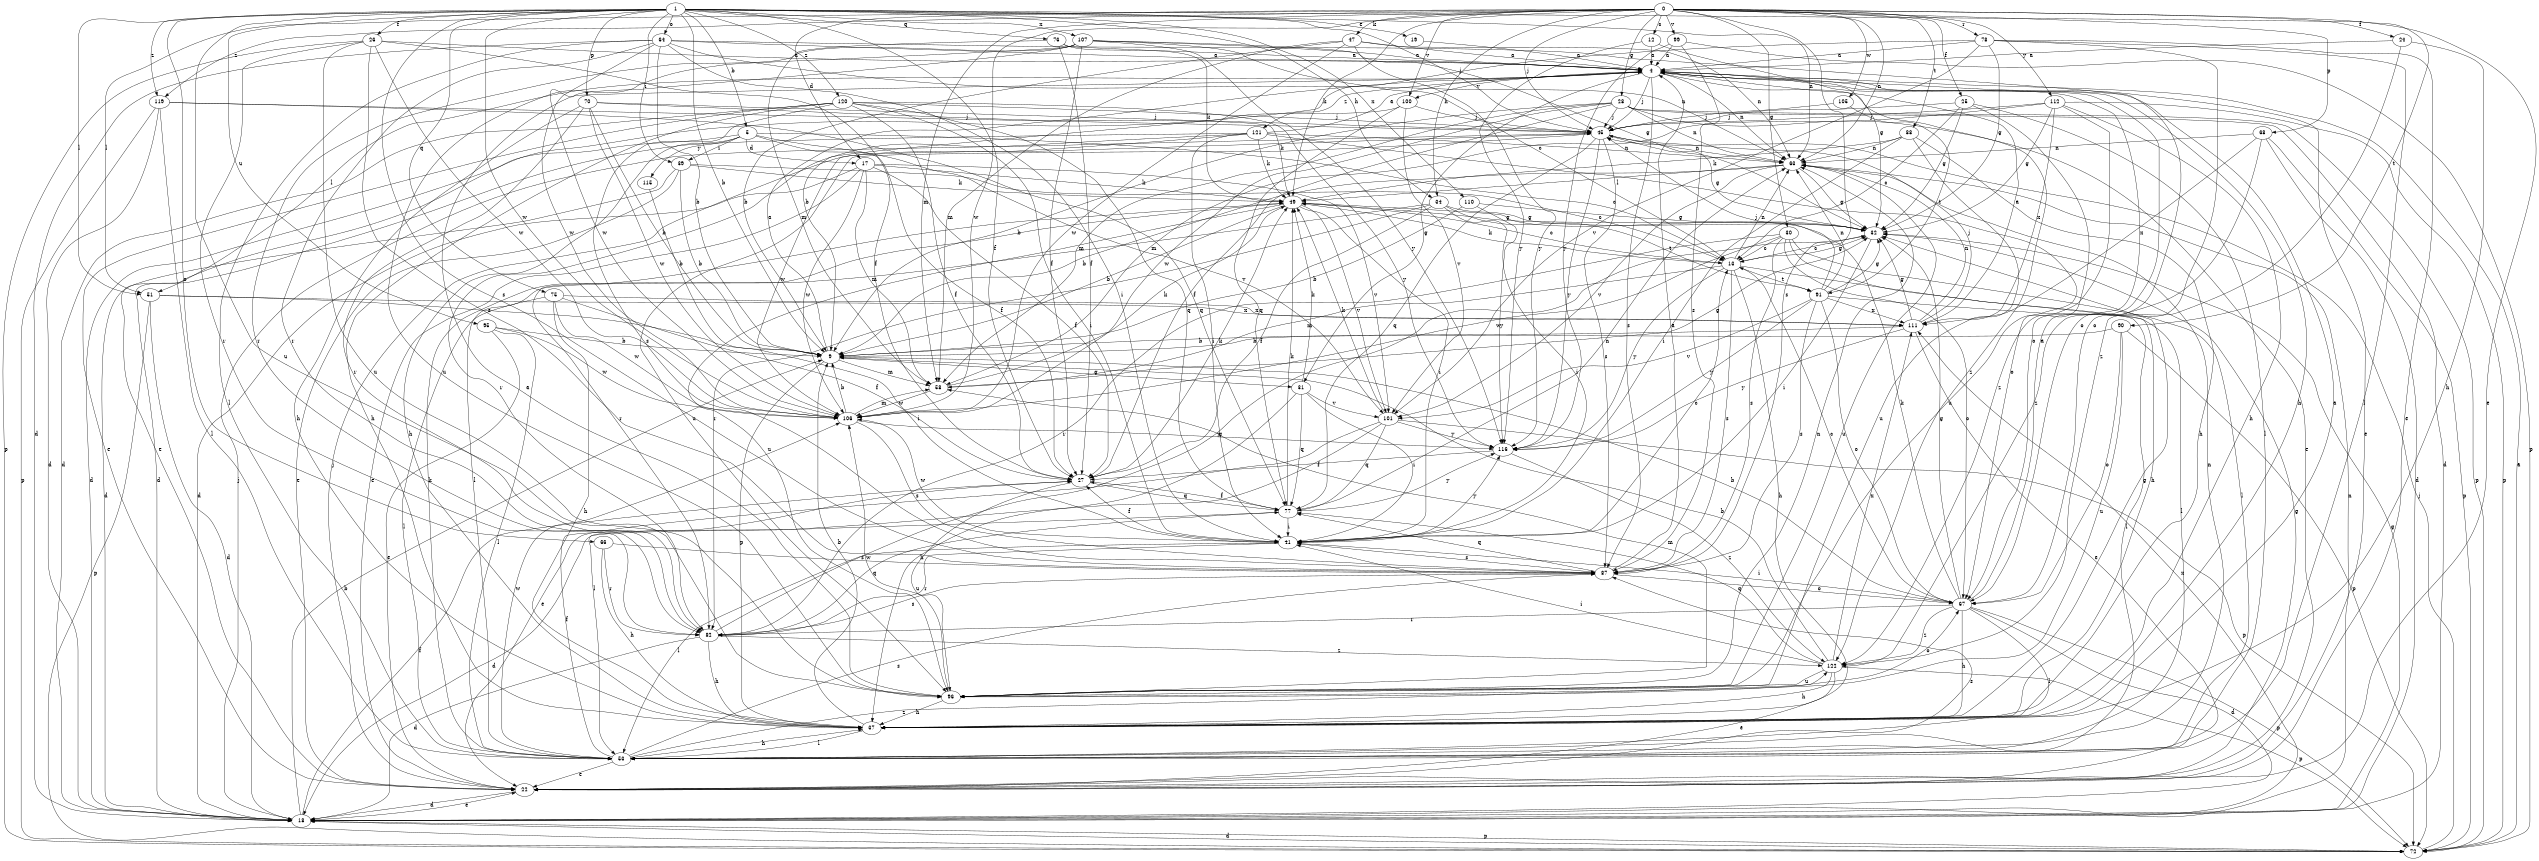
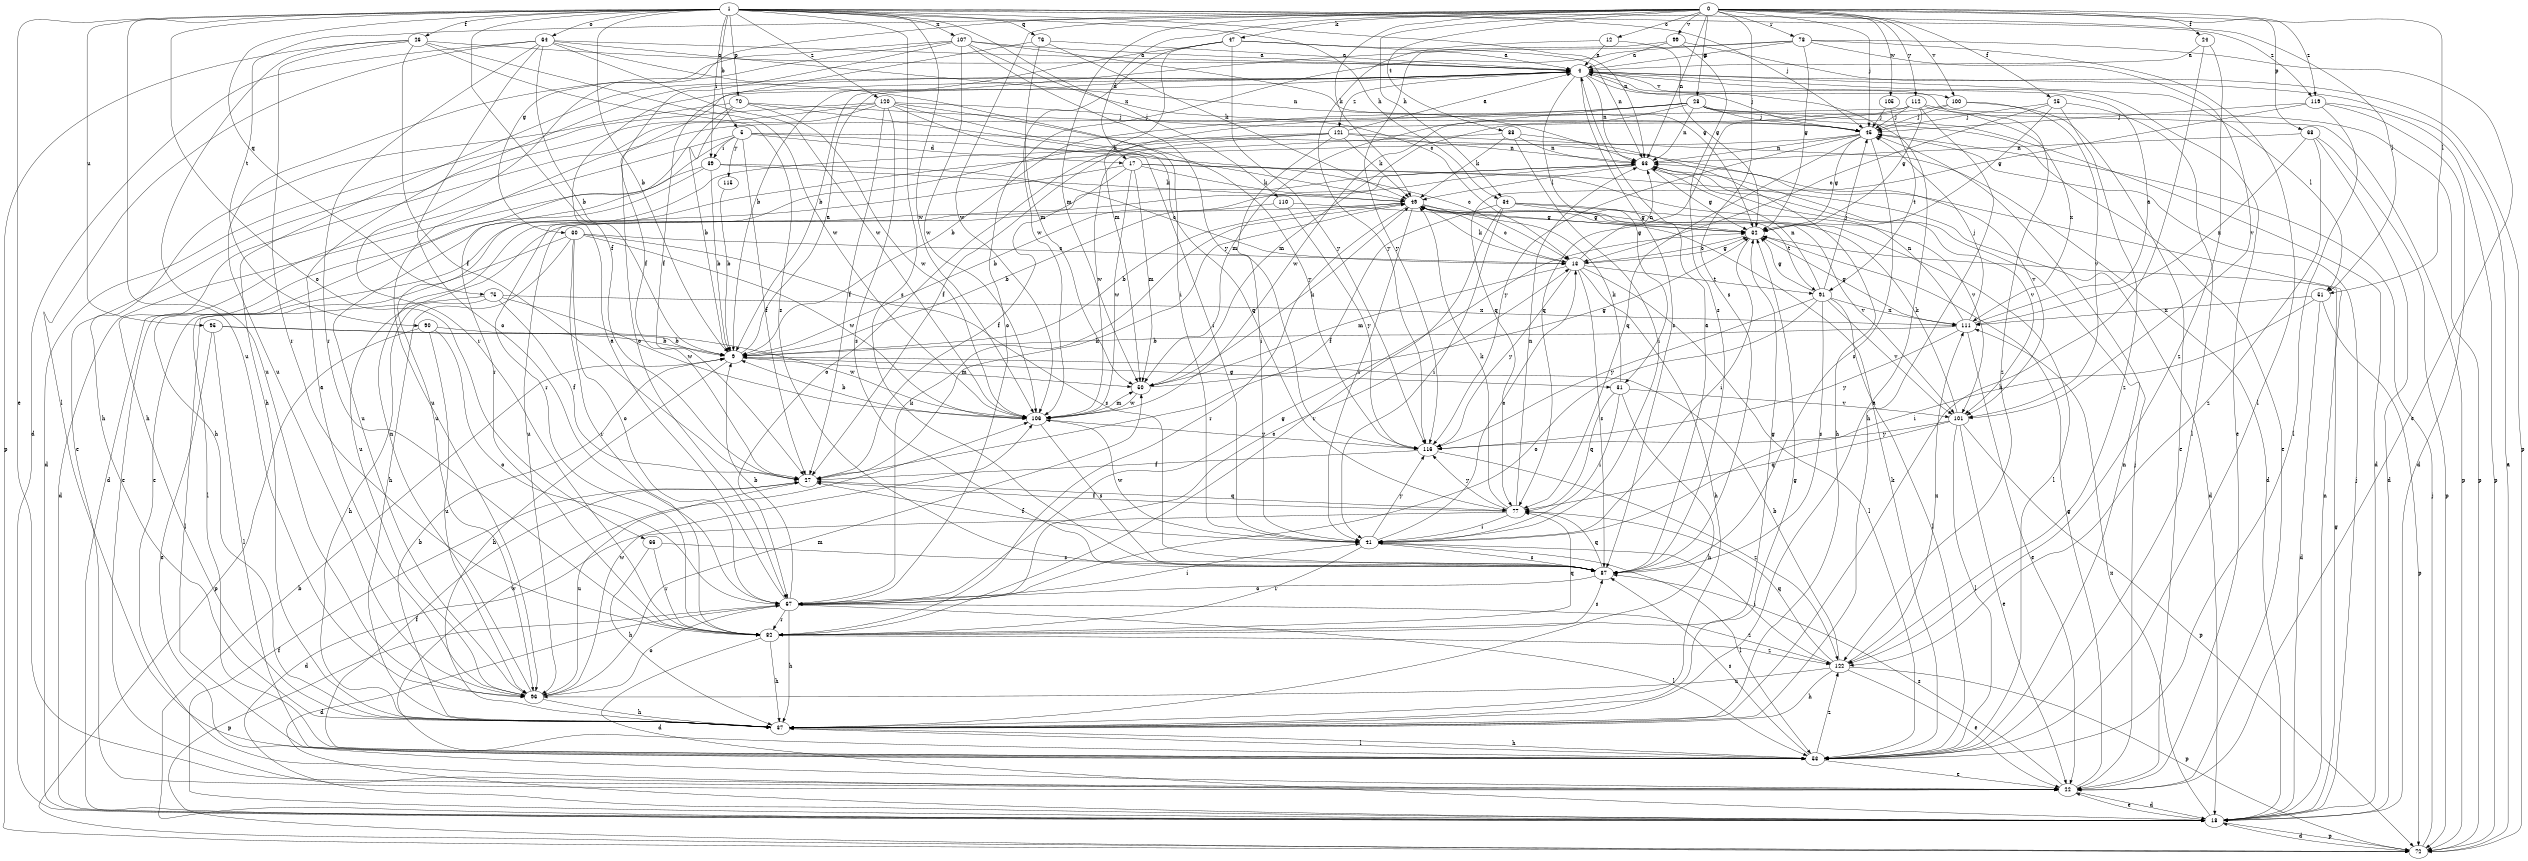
(1414, 40) -> none
(938, 388) -> (1141, 388)
(742, 543) -> (495, 543)
